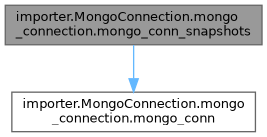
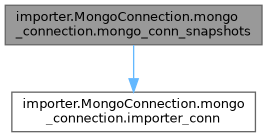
(134, 112) -> (134, 112)
